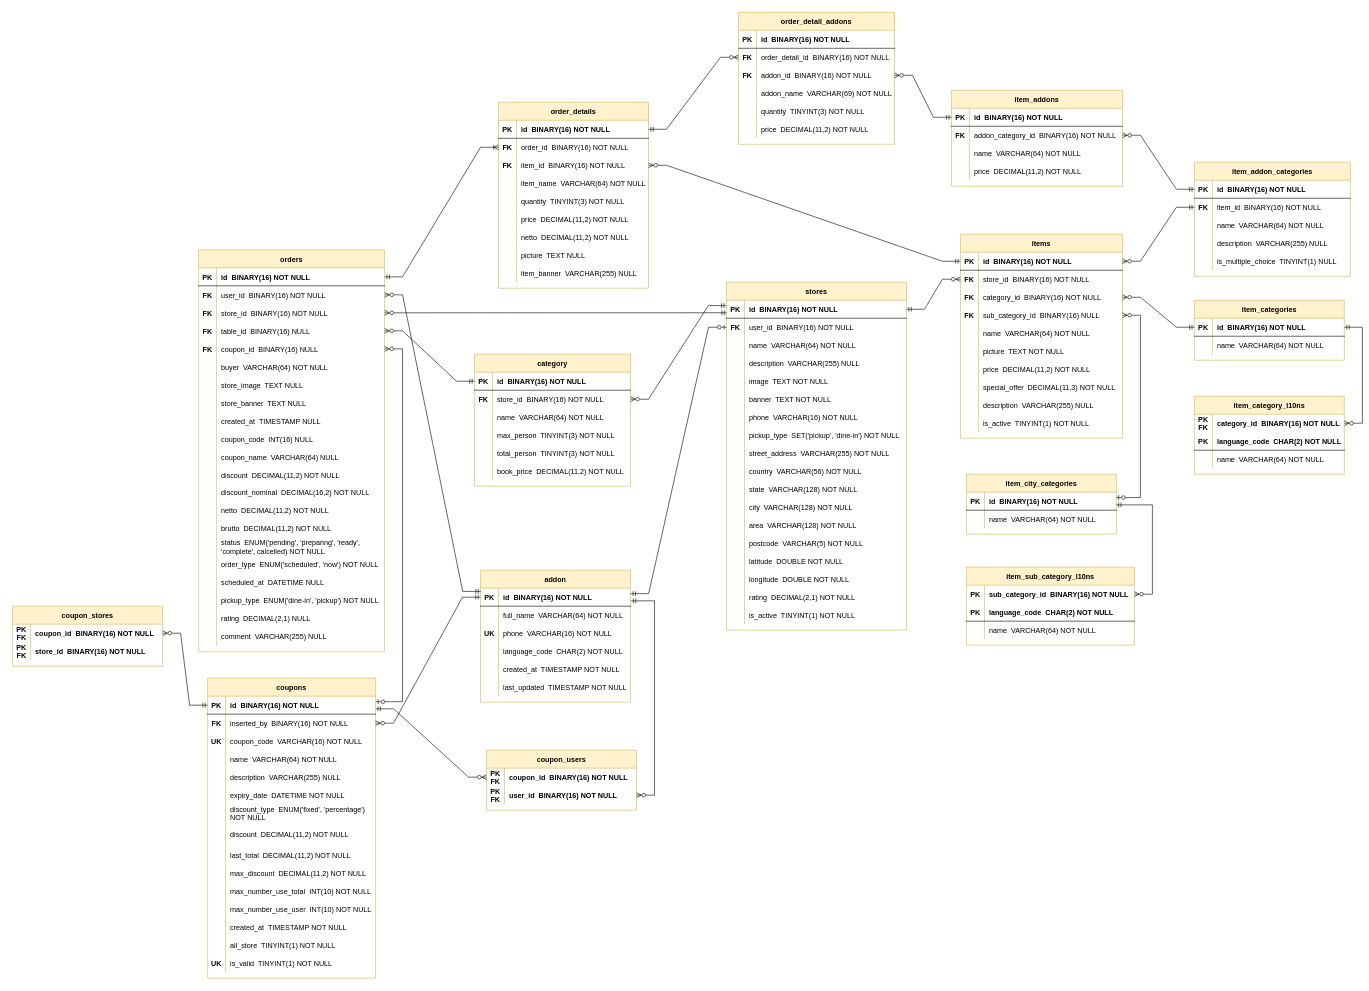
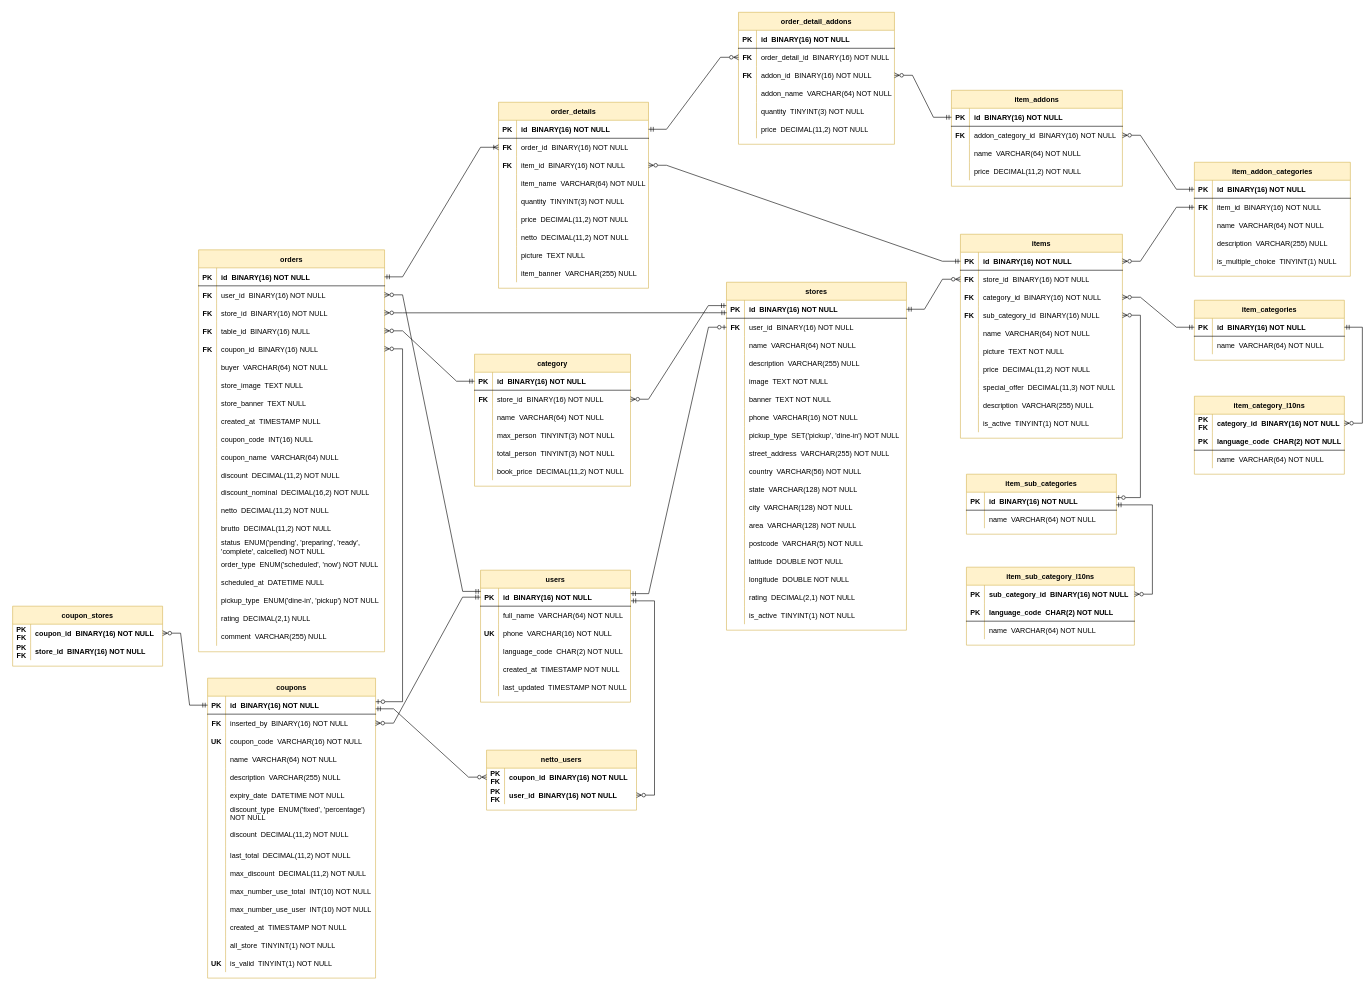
(823, 94) -> (823, 94)
(1041, 484) -> (1041, 484)
(555, 580) -> (555, 580)
(561, 760) -> (561, 760)
